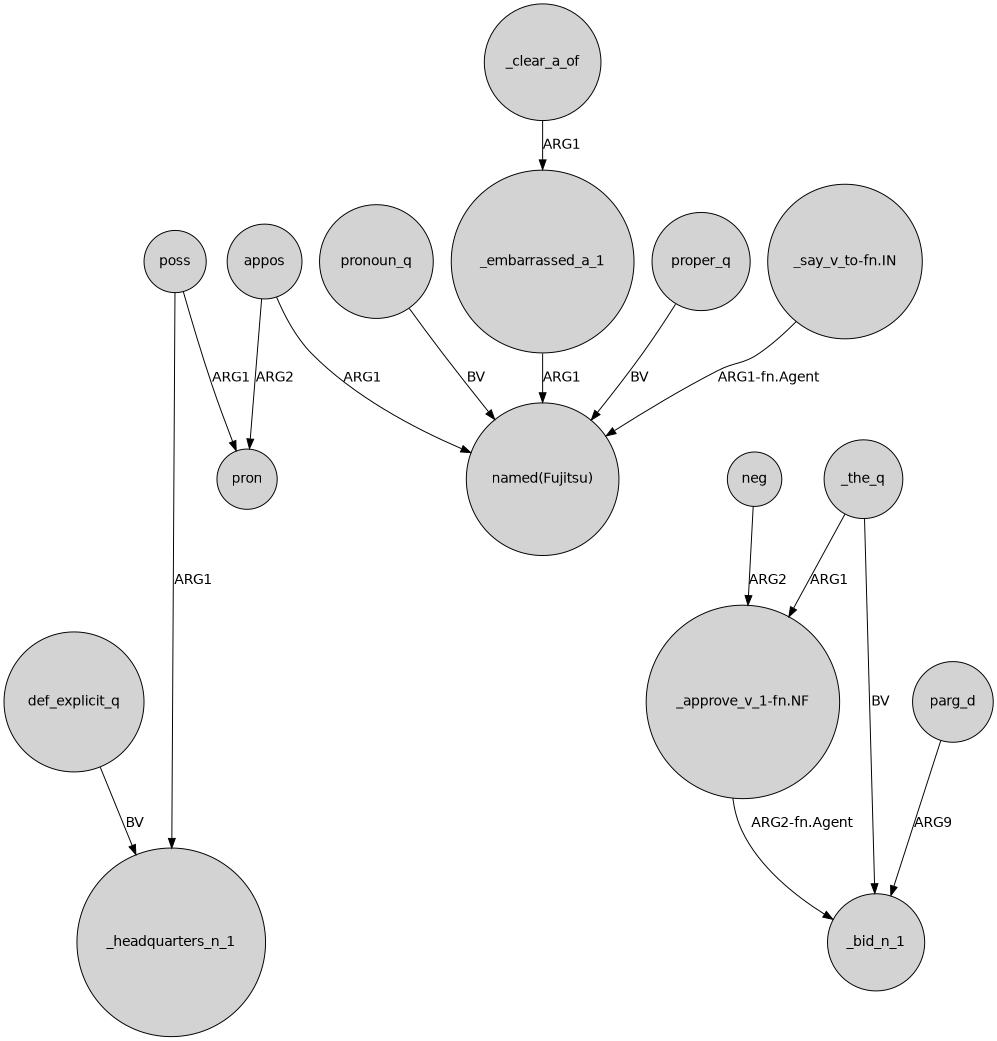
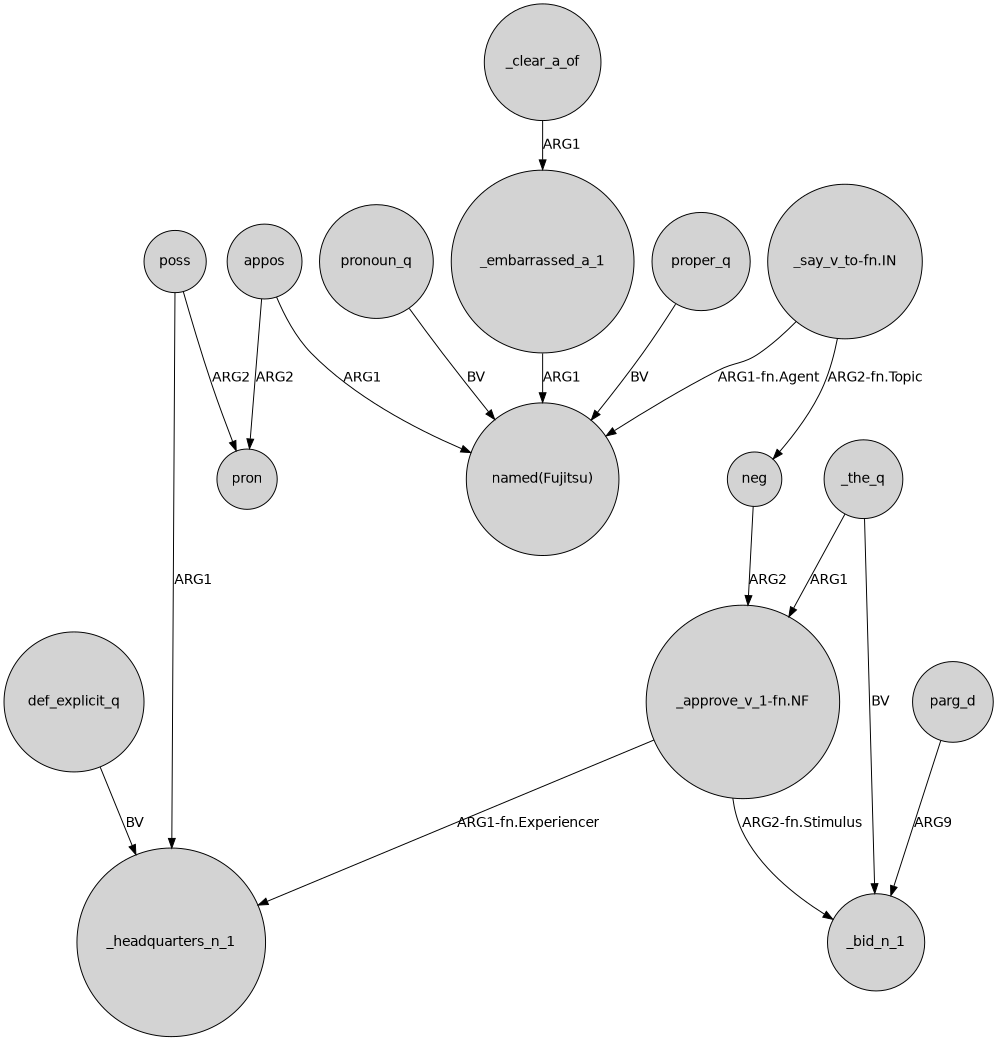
(232, 378) -> (232, 378)
none -> (817, 399)
none -> (461, 821)
(802, 823) -> (802, 823)
